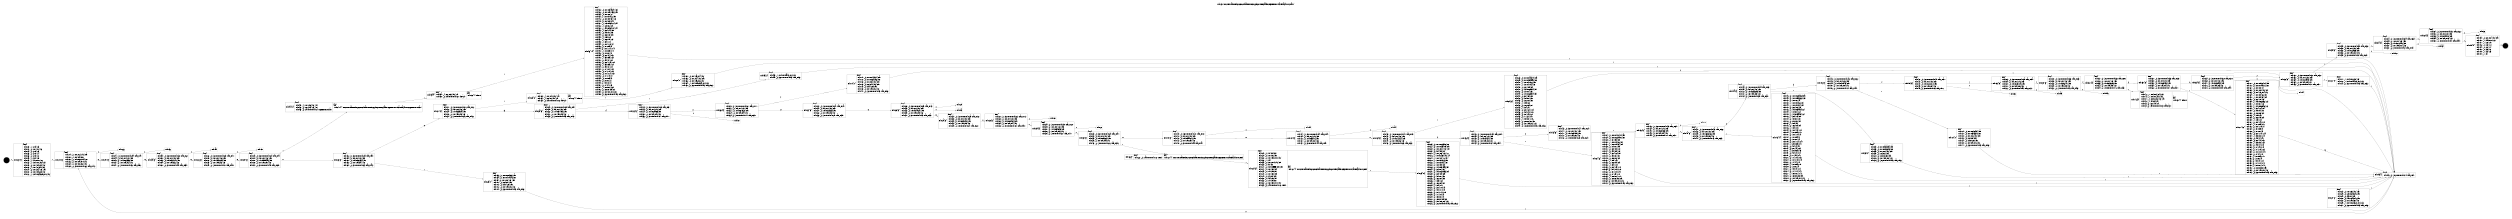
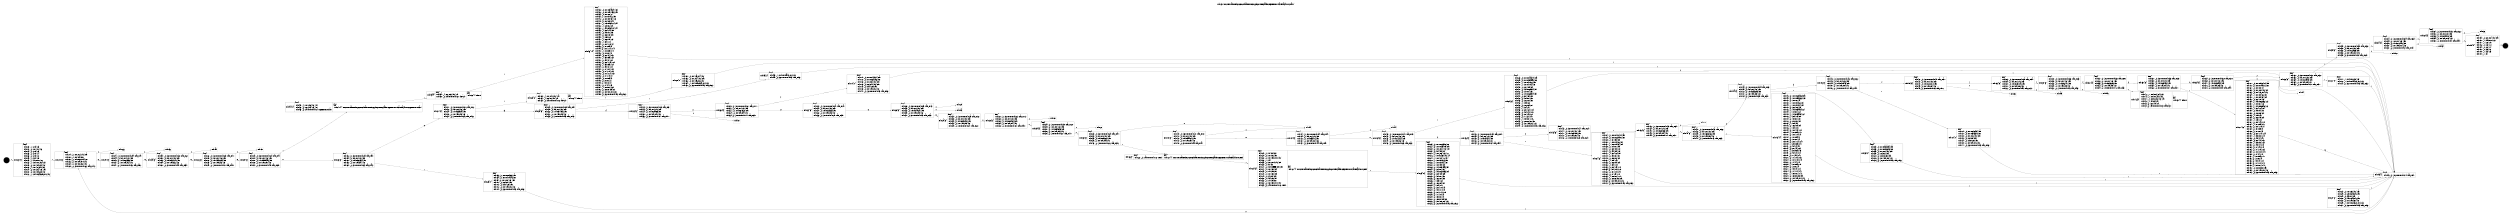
(1141, 138) -> (1212, 124)
